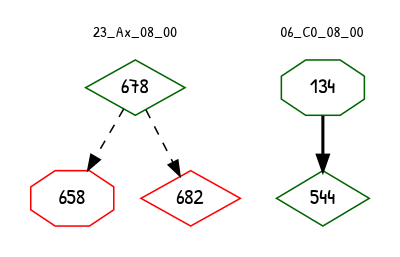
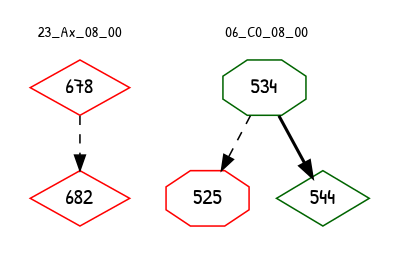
(135, 88) -> (80, 88)
(323, 88) -> (264, 88)
(72, 198) -> none
none -> (208, 198)
